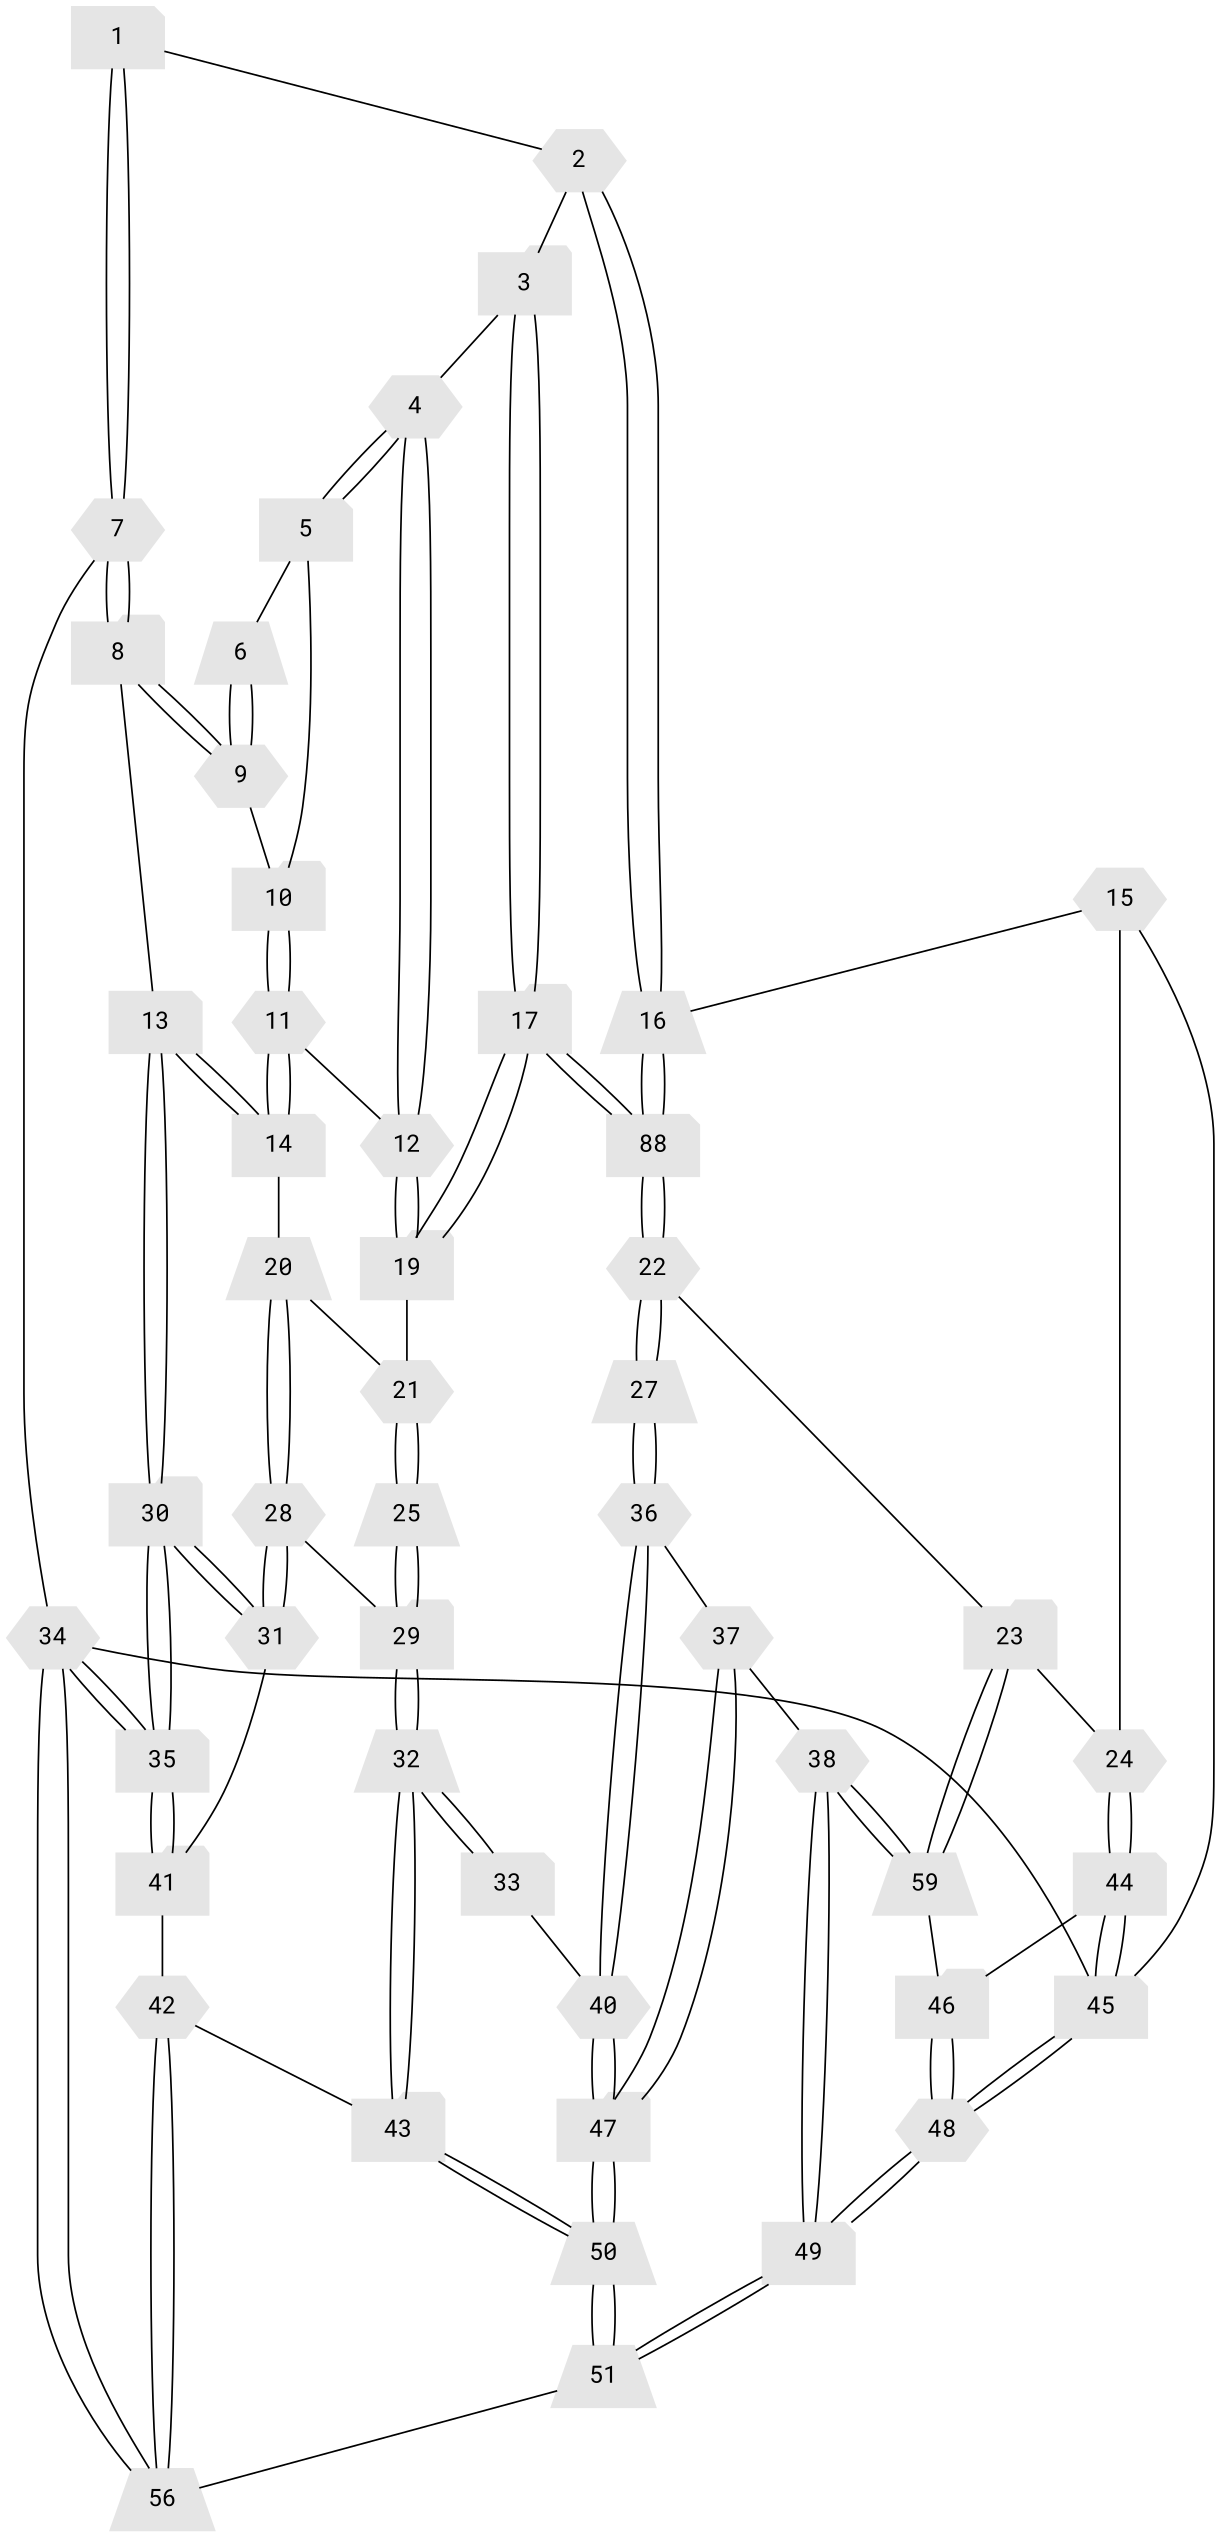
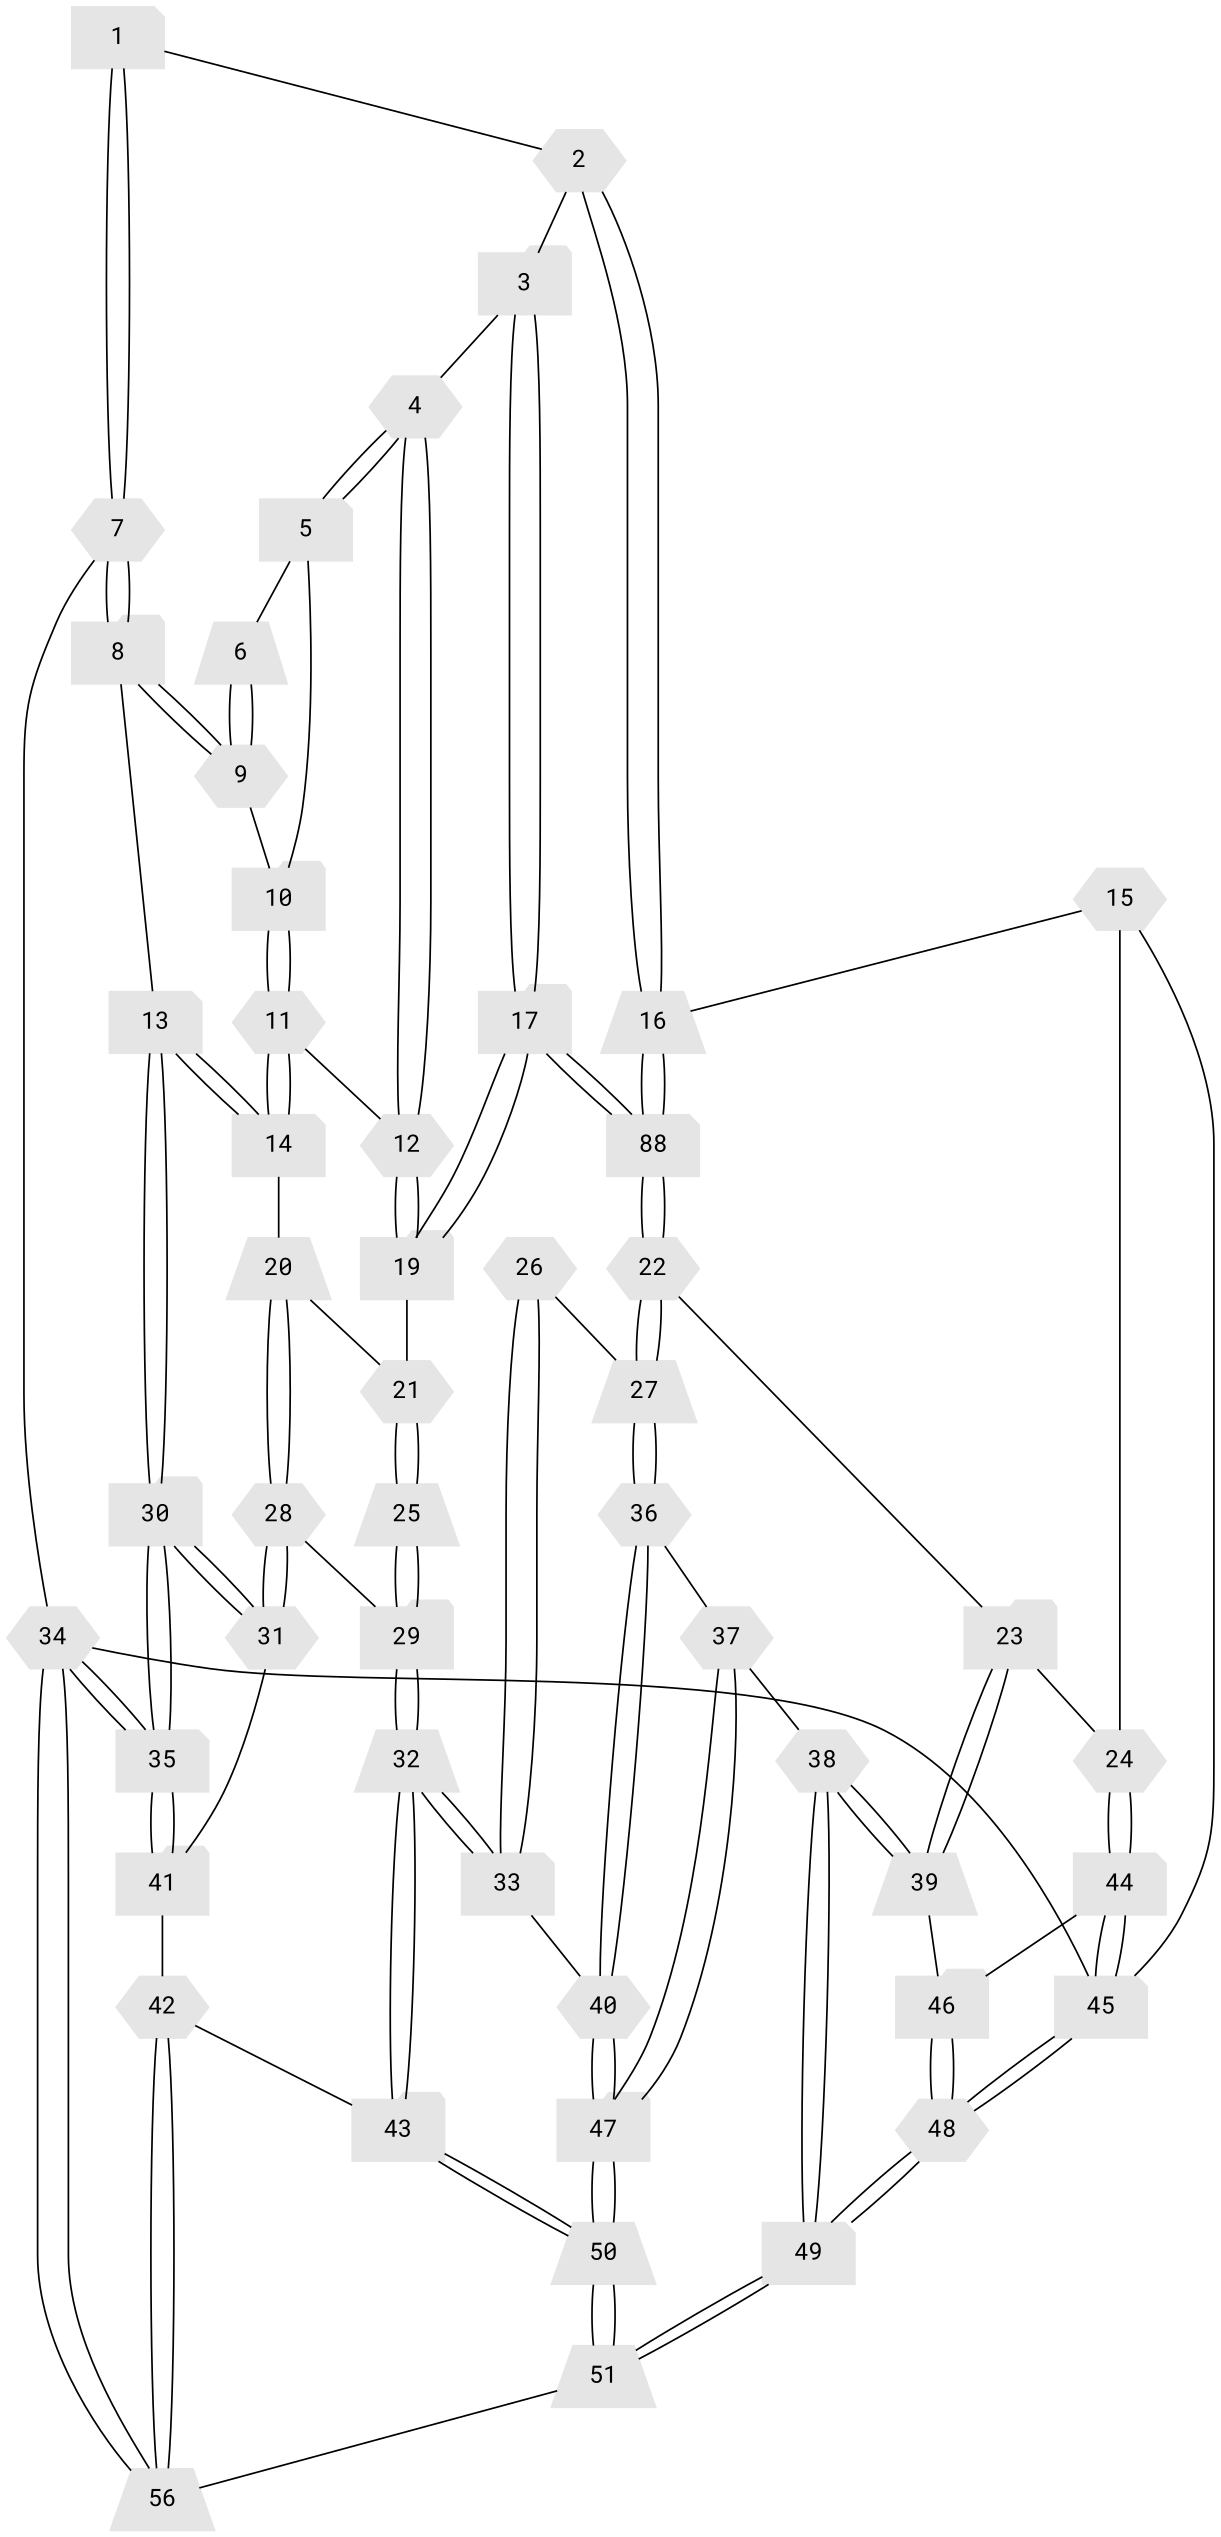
none -> (530, 1269)
(925, 1884) -> (925, 1884)
